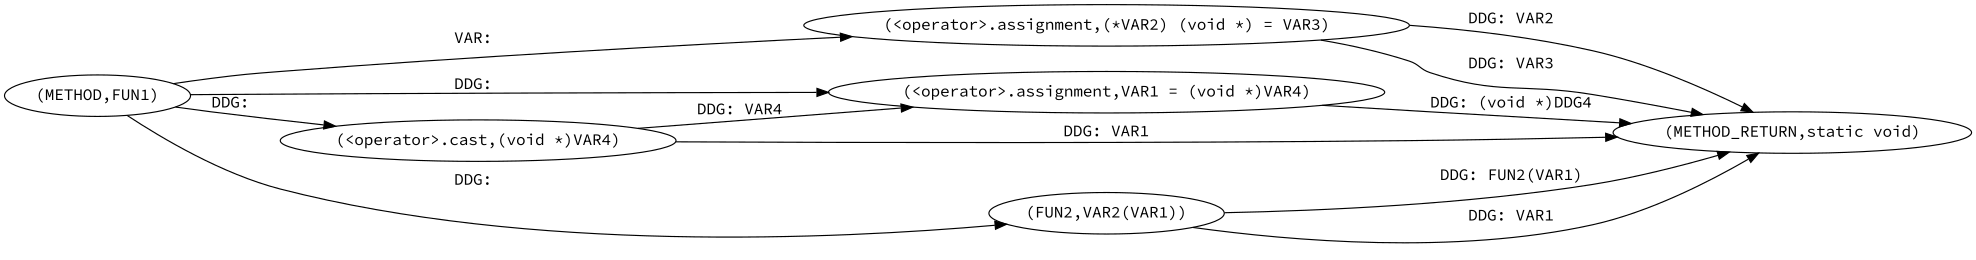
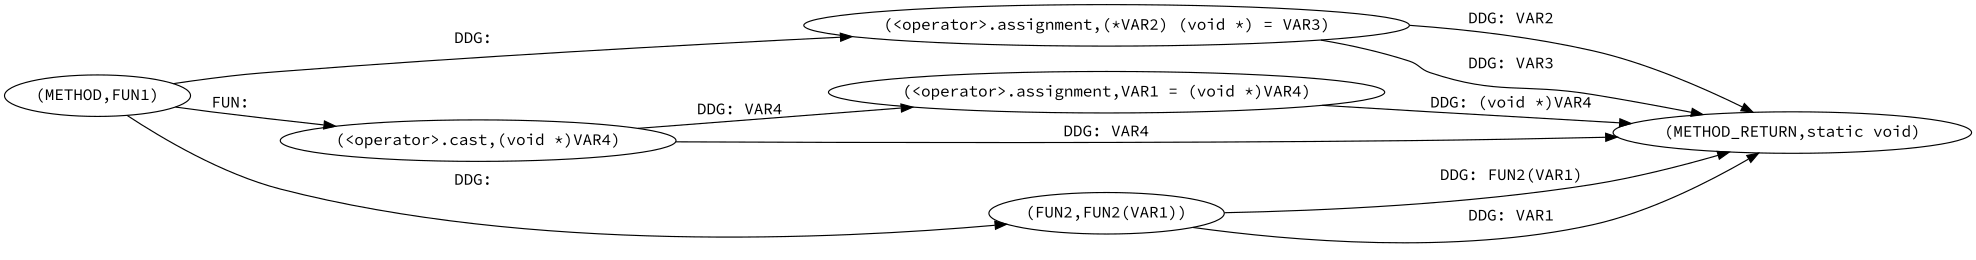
(478, 39) -> (478, 39)
(503, 93) -> none
(235, 103) -> (235, 103)
(1511, 103) -> (1511, 103)
(1107, 132) -> (1107, 132)
(1107, 213) -> (1107, 213)
